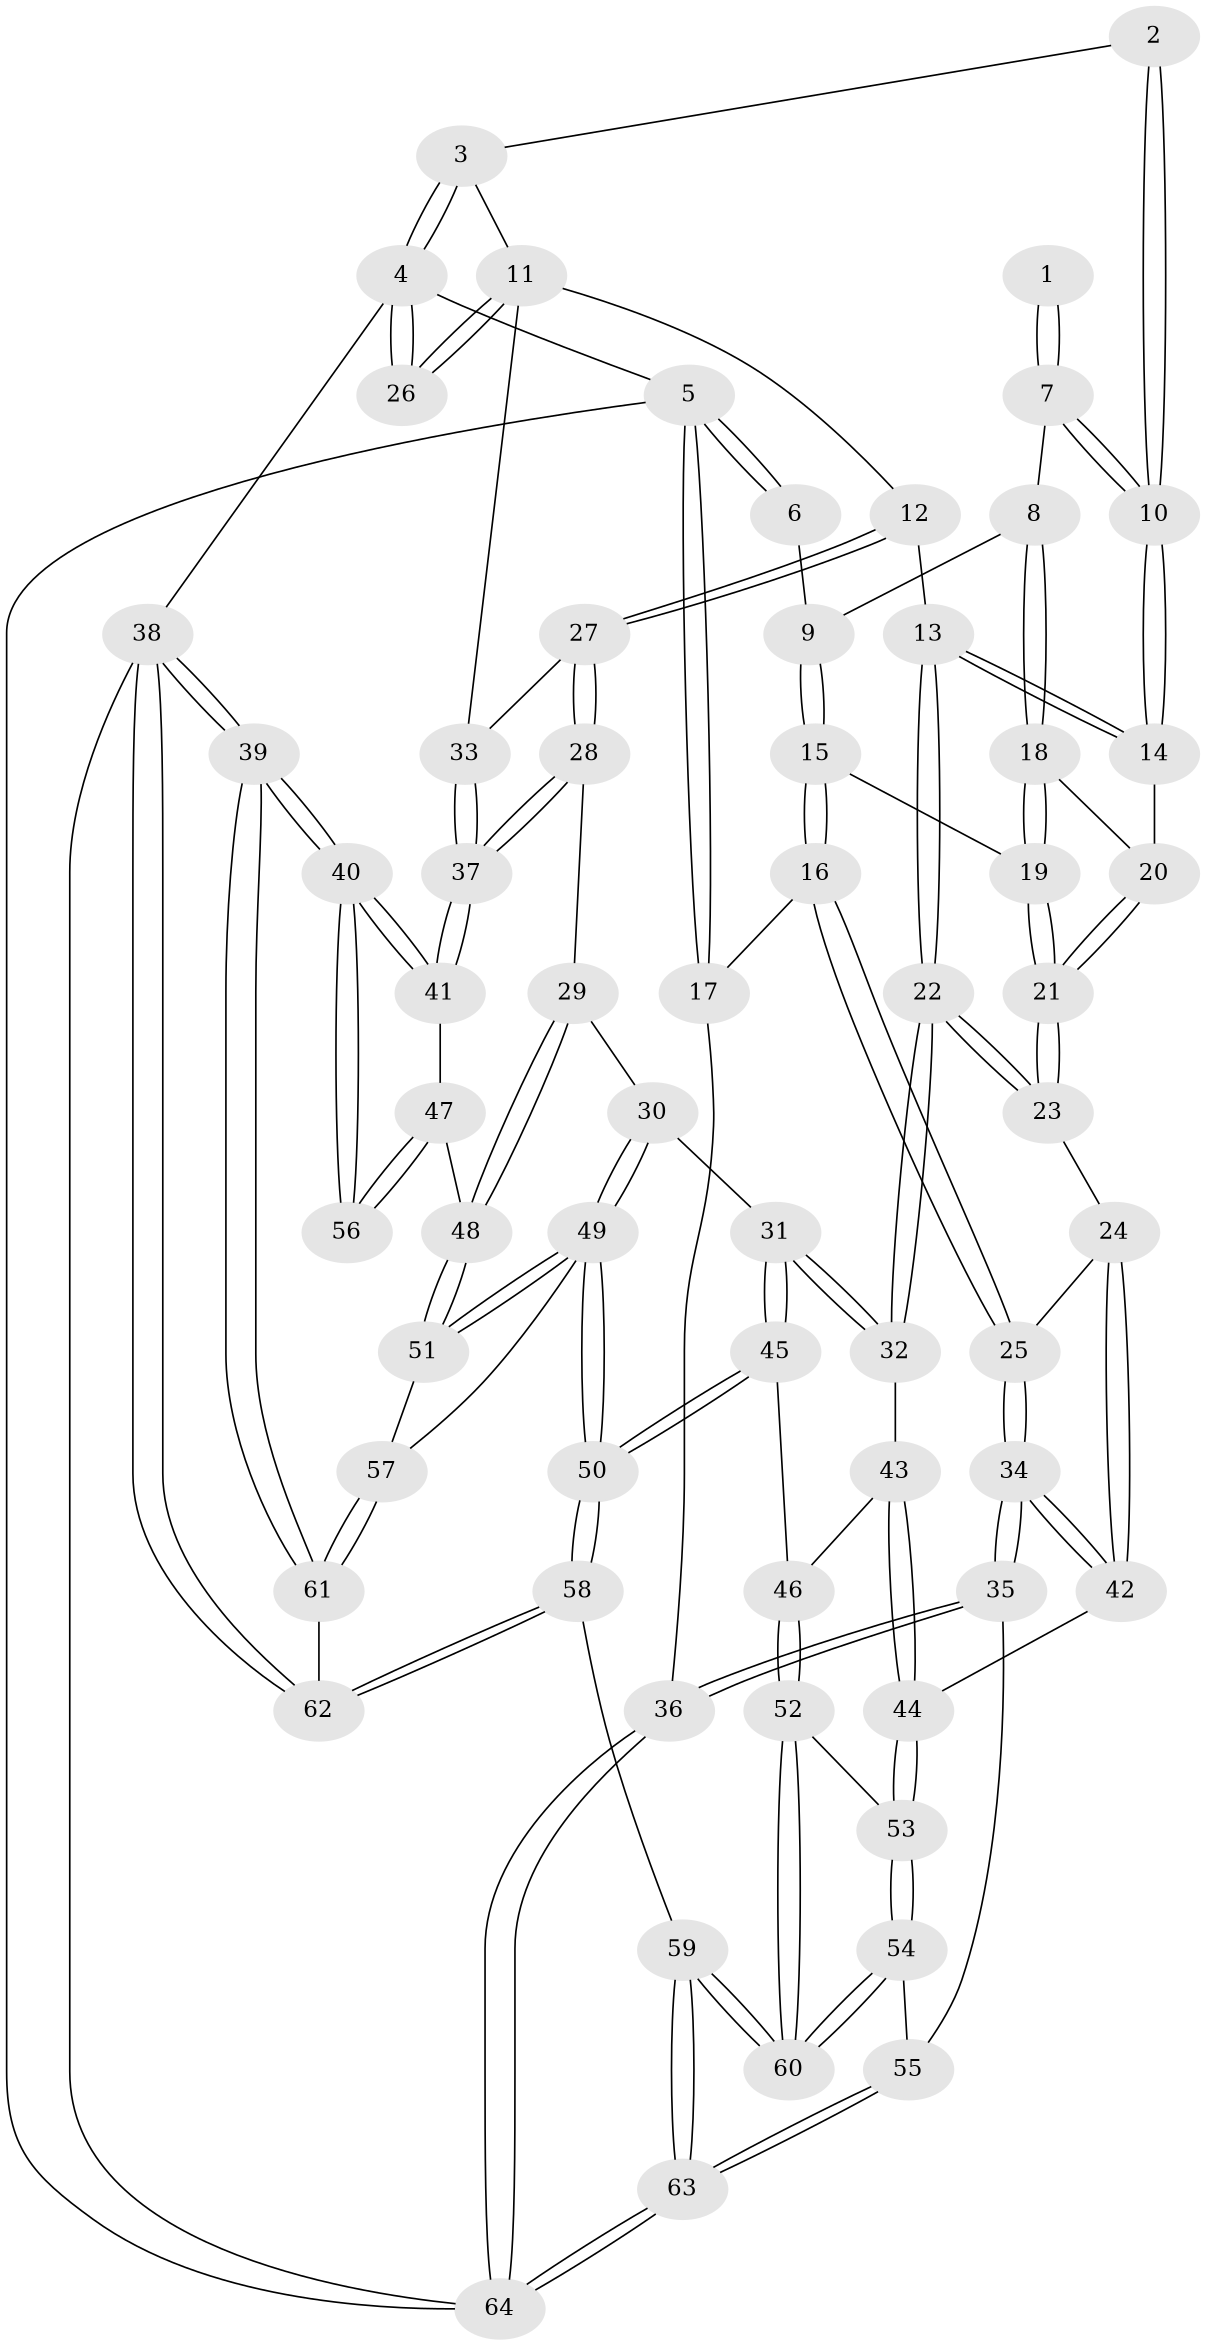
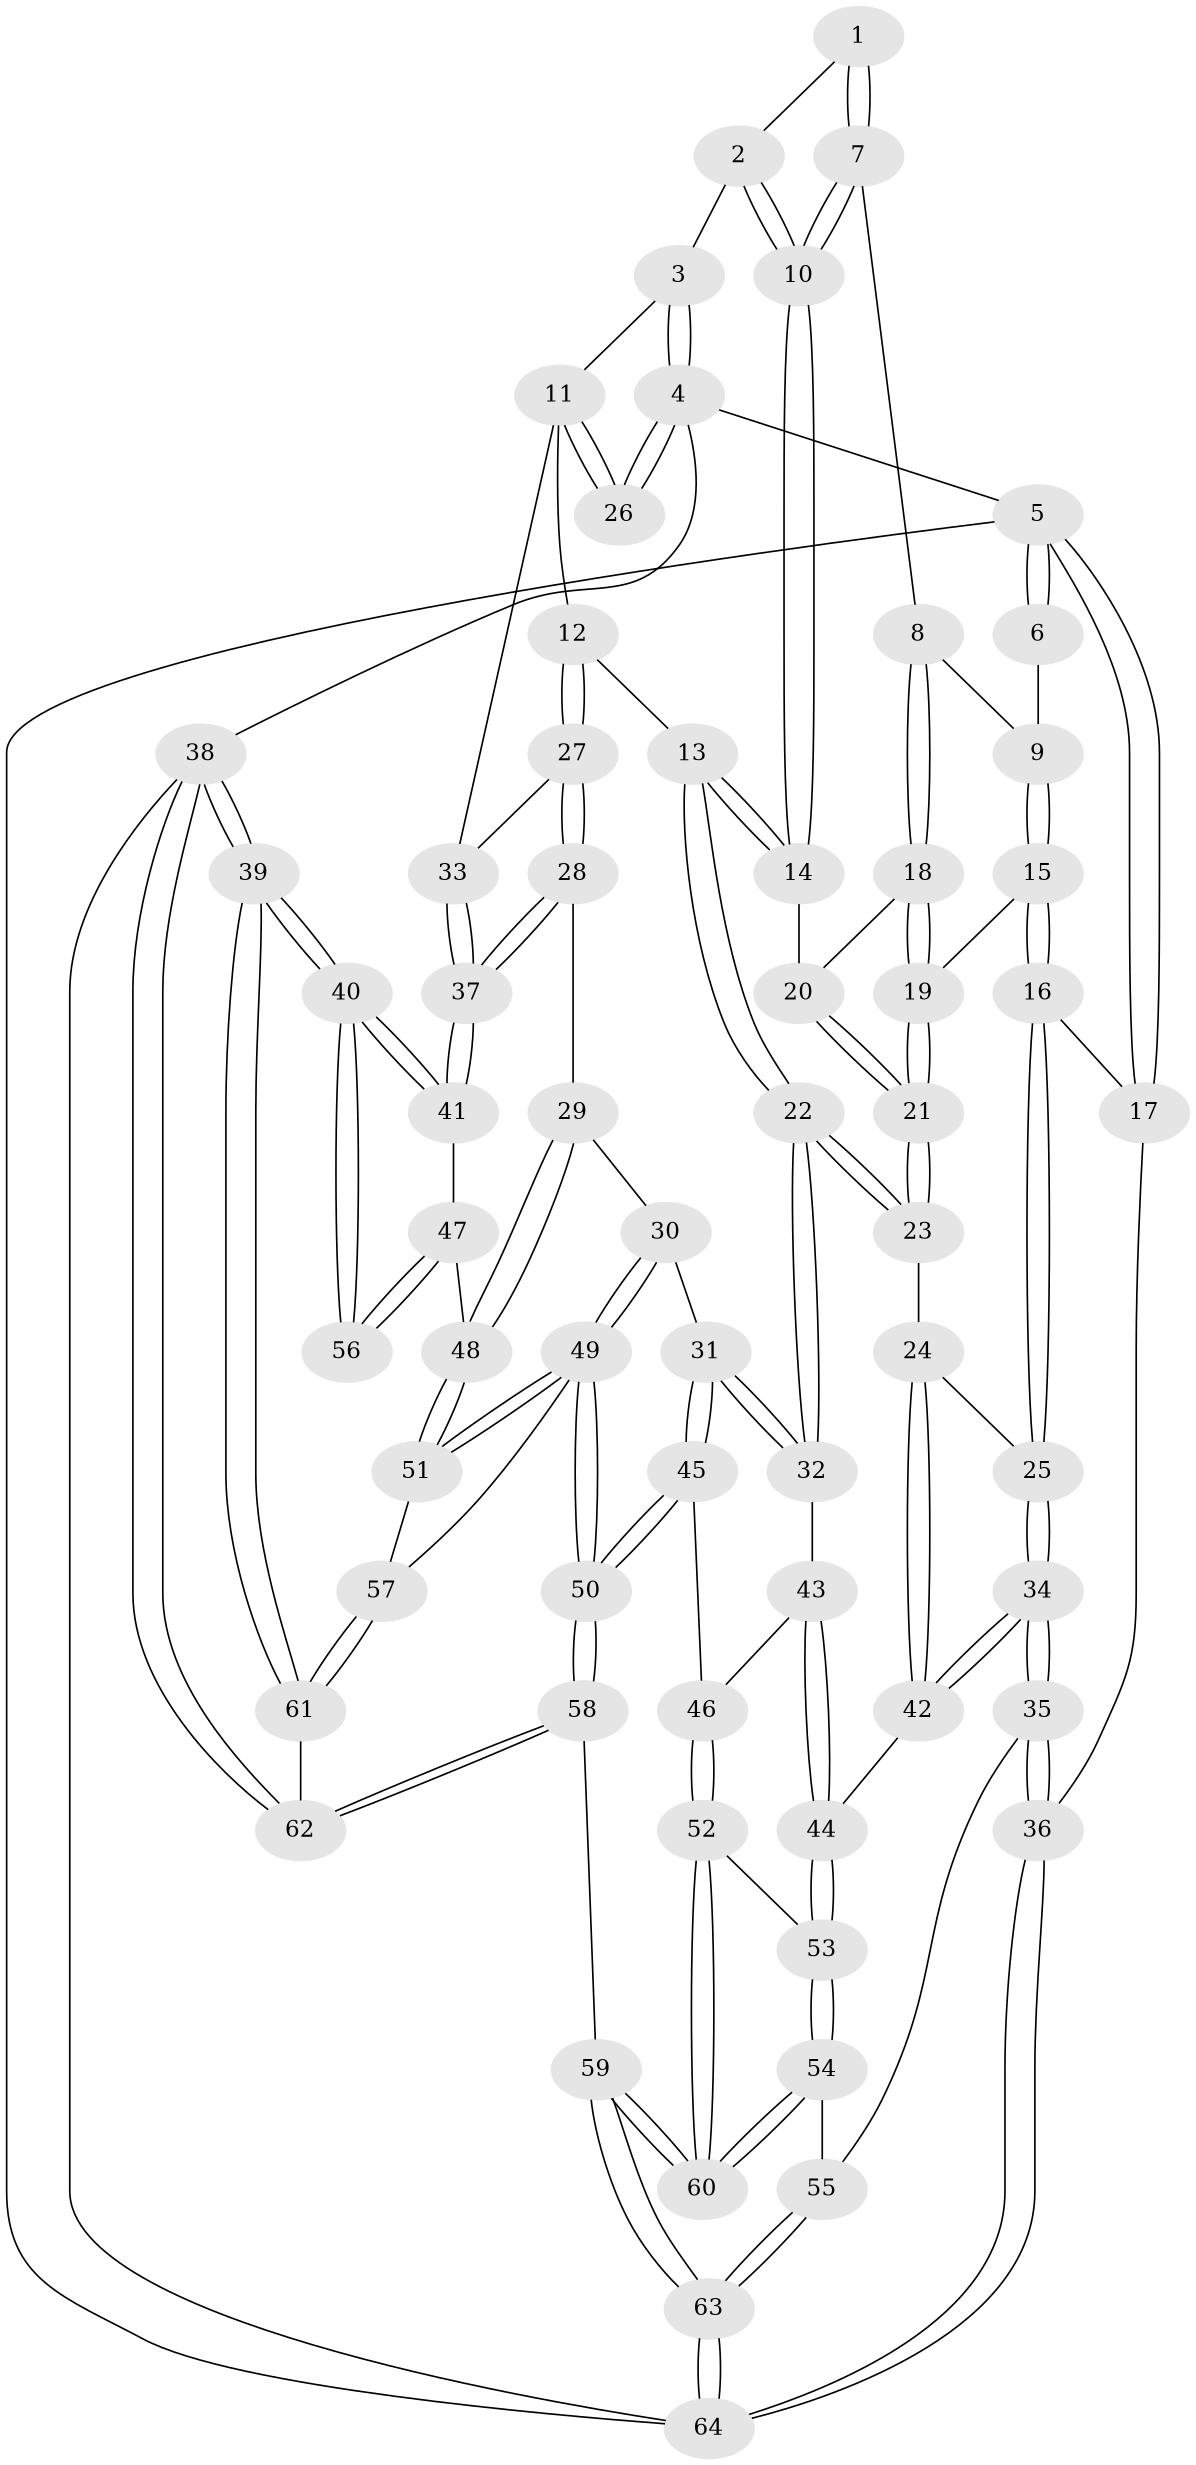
none -> (799, 96)
